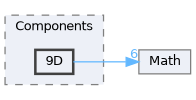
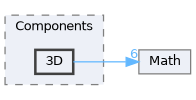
(54, 62) -> (54, 62)
